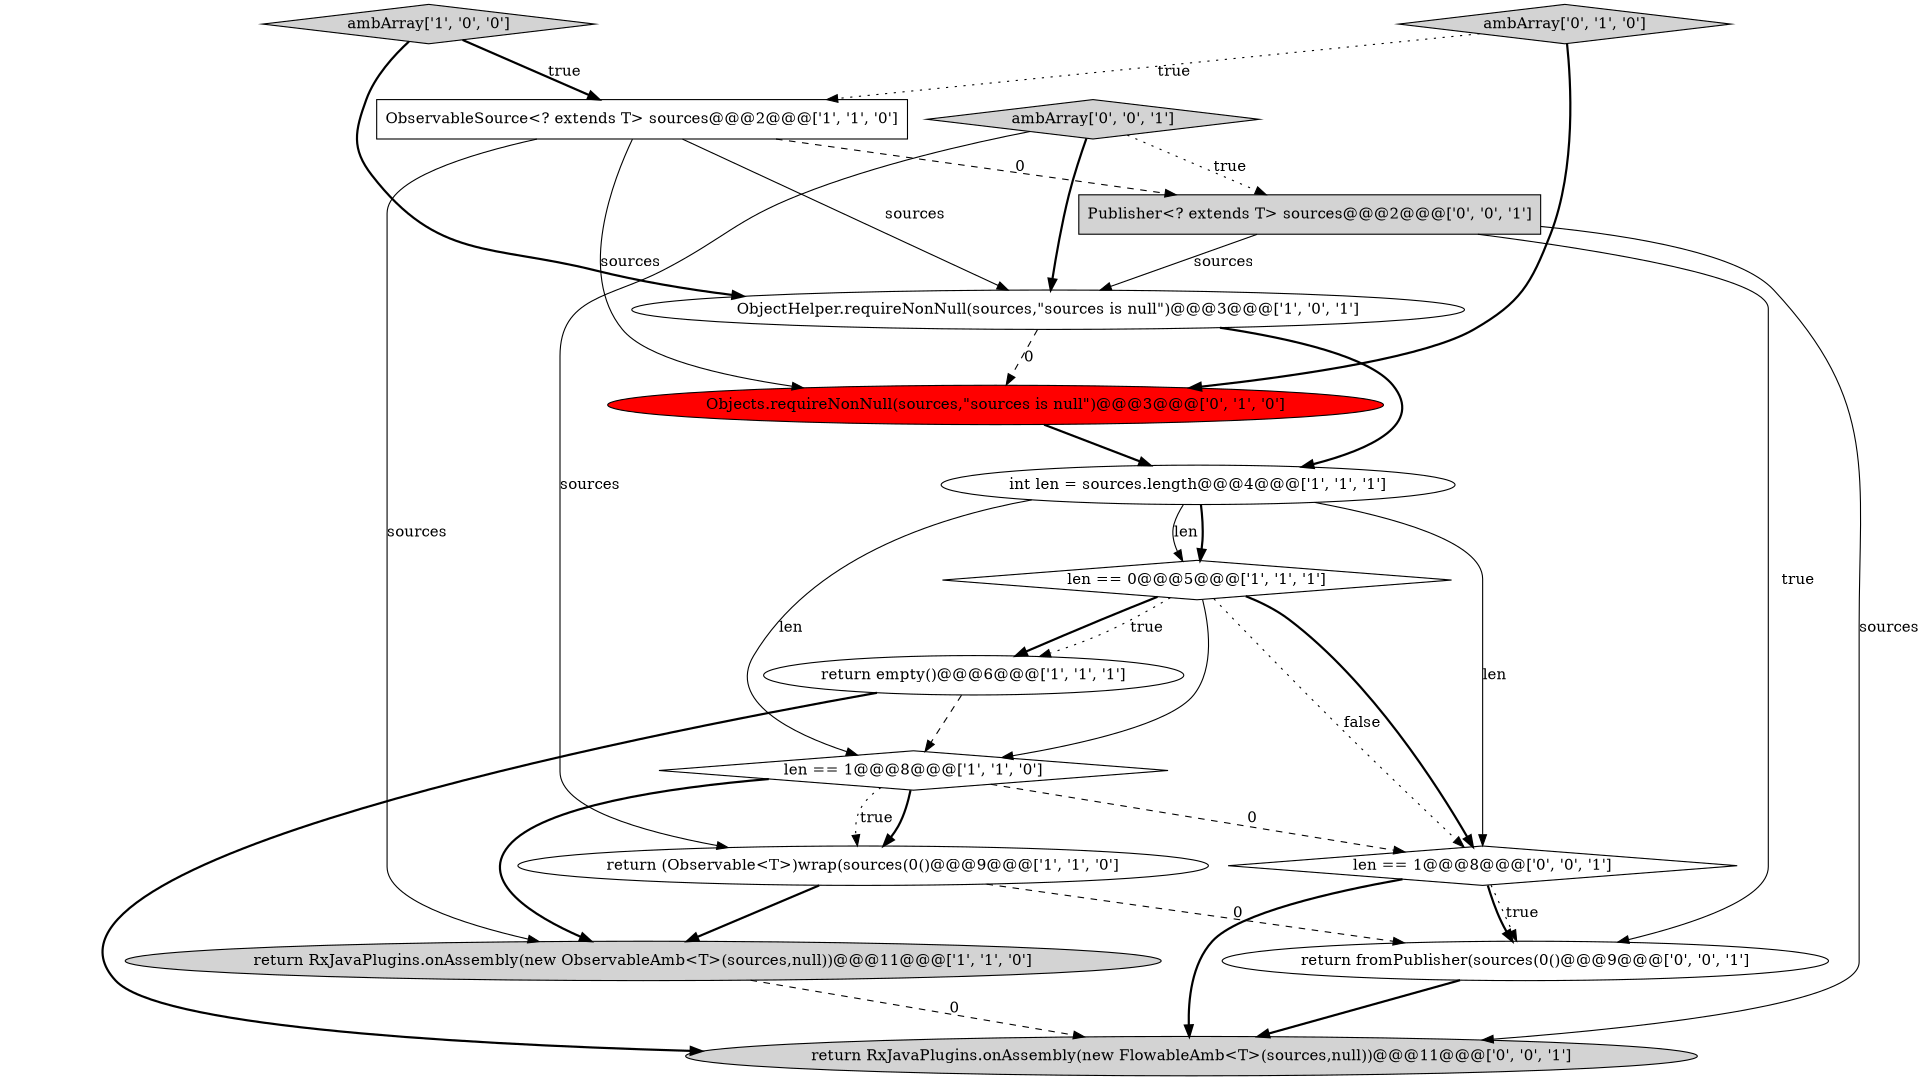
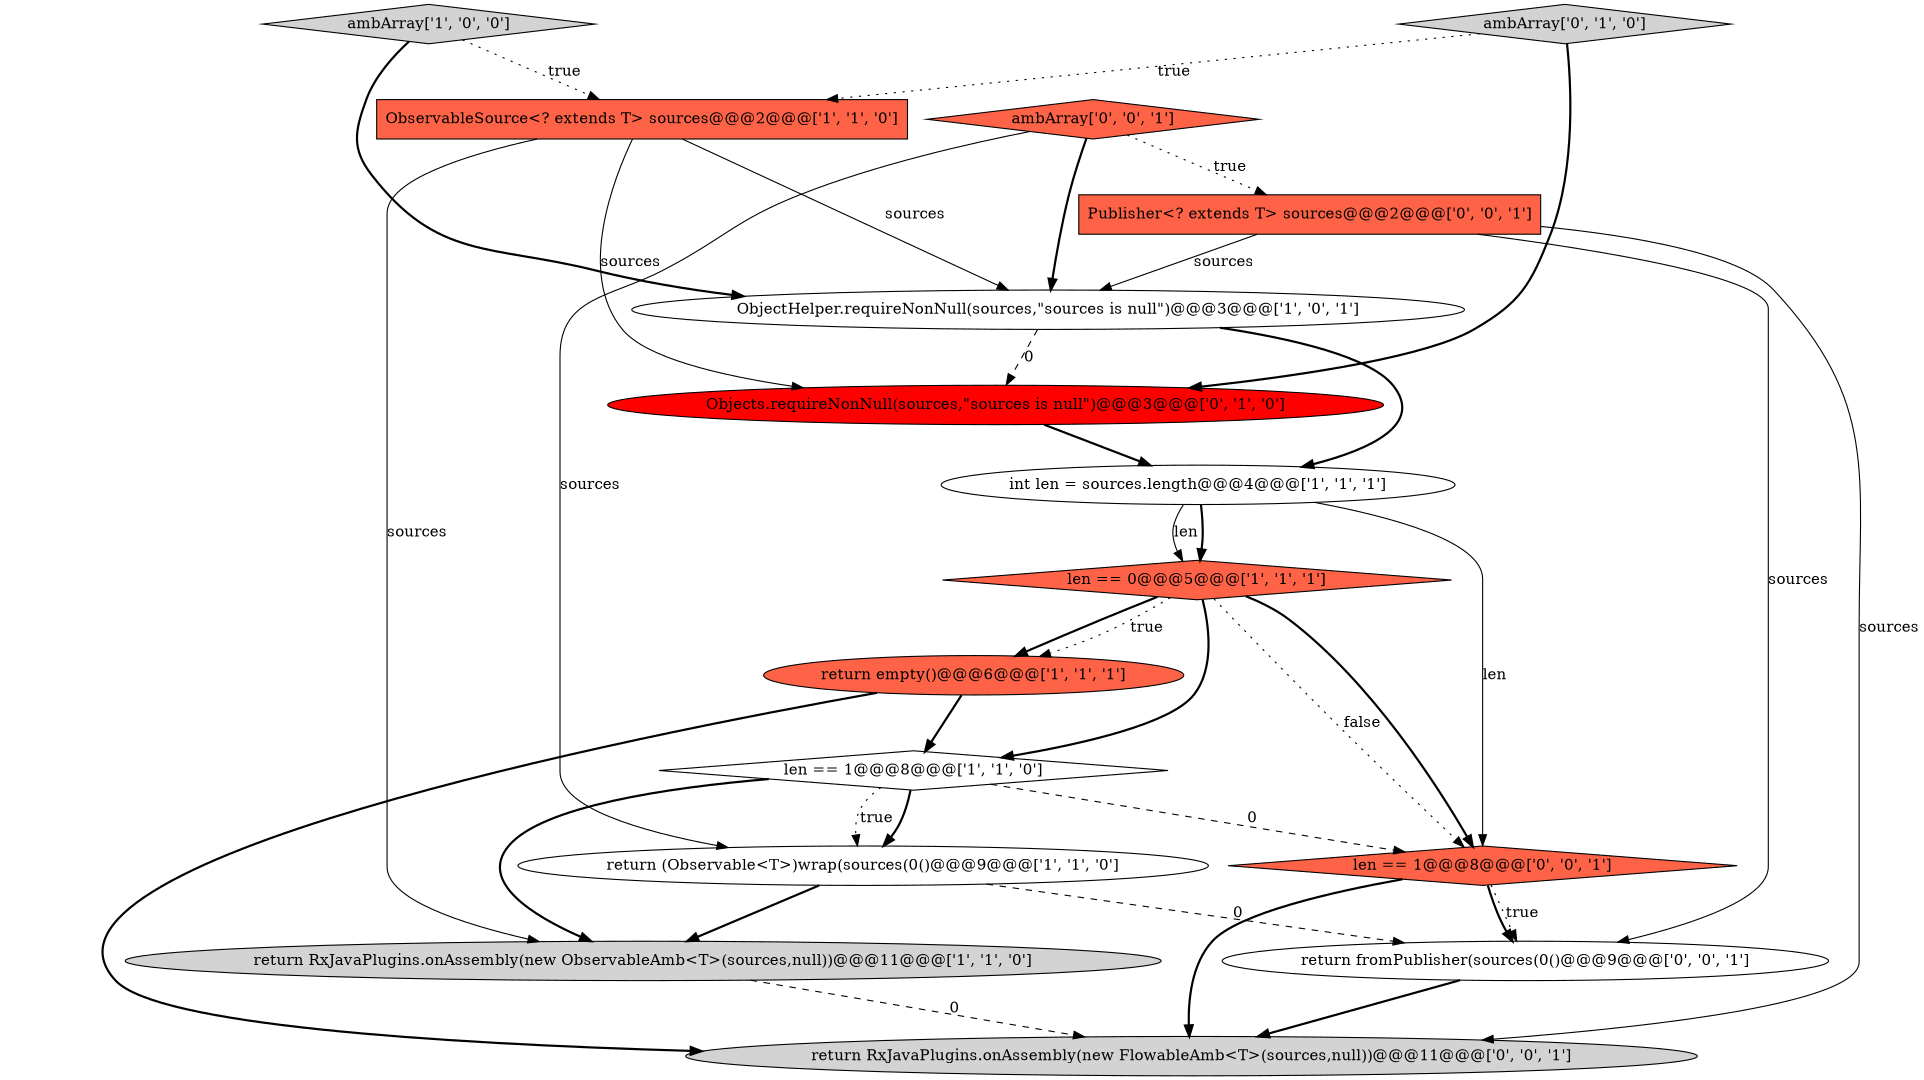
(526, 67) -> (526, 67)
(642, 119) -> (642, 119)
(1093, 119) -> (1093, 119)
(970, 166) -> none
(1310, 215) -> (1310, 215)
(1197, 580) -> (1197, 580)
(1798, 580) -> (1798, 580)
(811, 590) -> none
(974, 675) -> (974, 675)
(946, 719) -> (946, 719)
(1154, 720) -> (1154, 720)
(1483, 866) -> (1483, 866)
